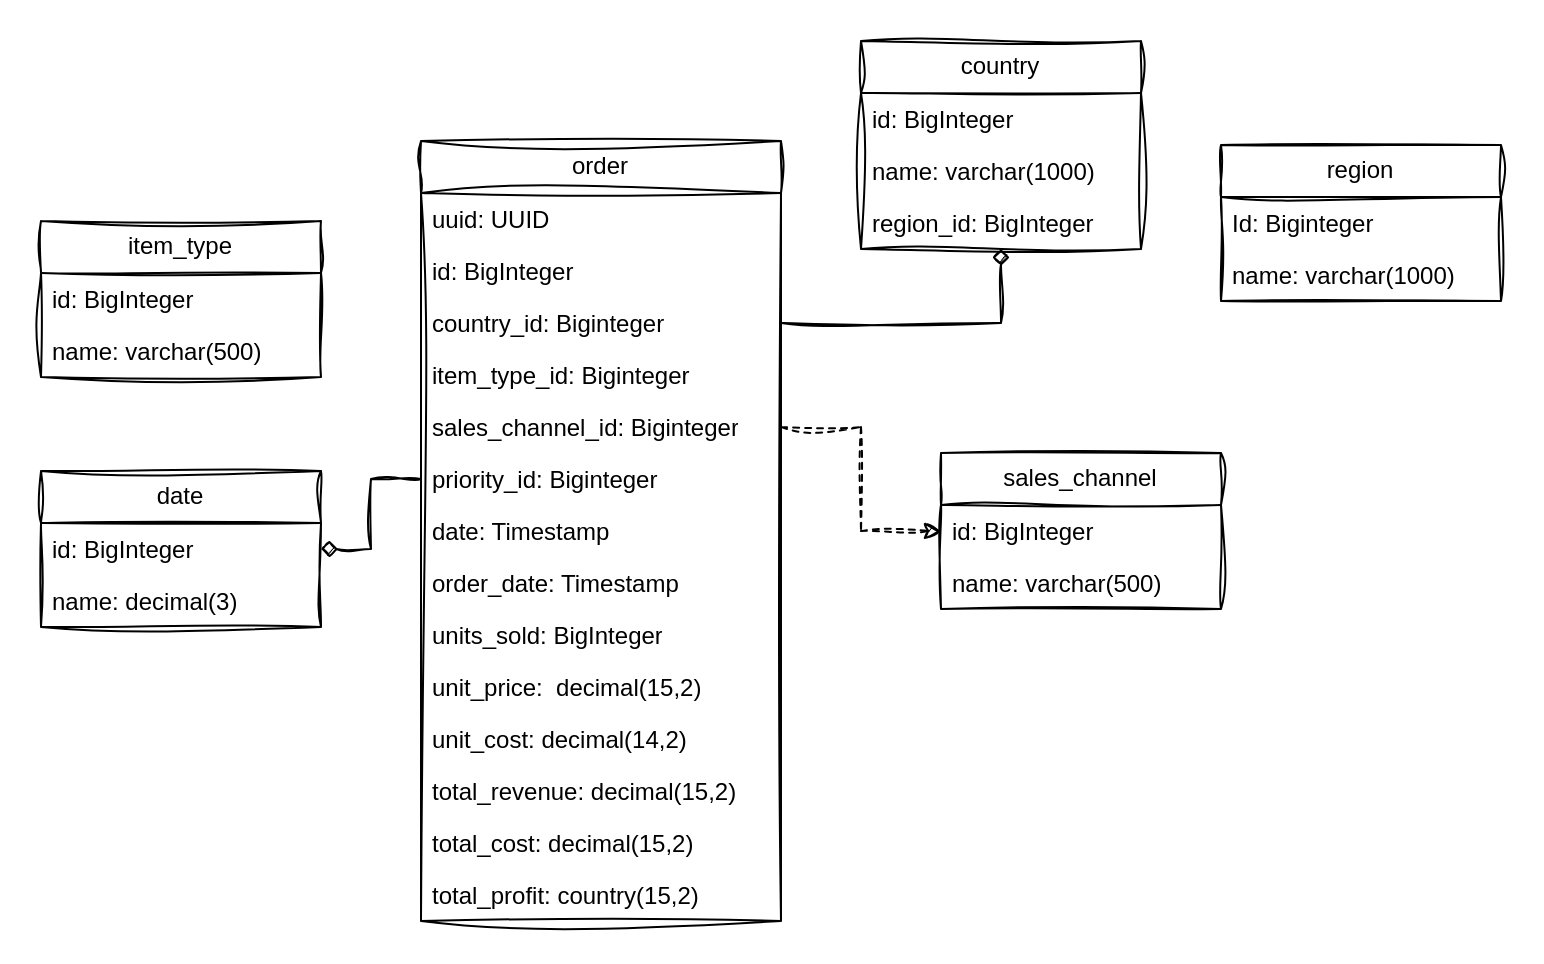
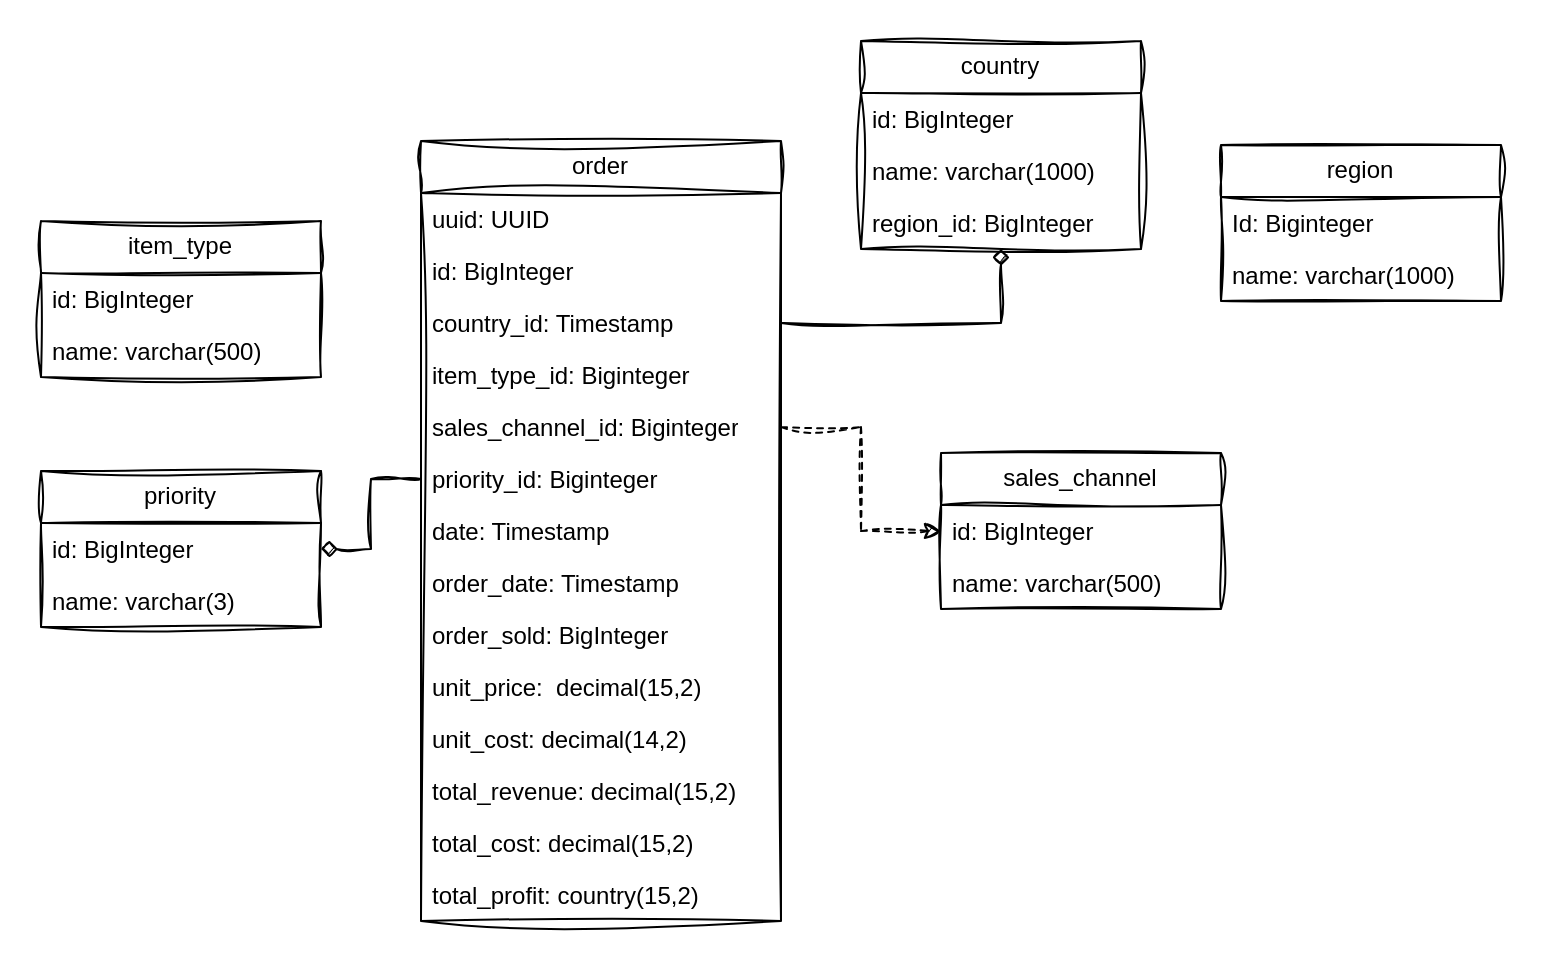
(565, 325) -> (562, 325)
(181, 497) -> (181, 497)
(148, 603) -> (154, 603)
(565, 637) -> (568, 637)
